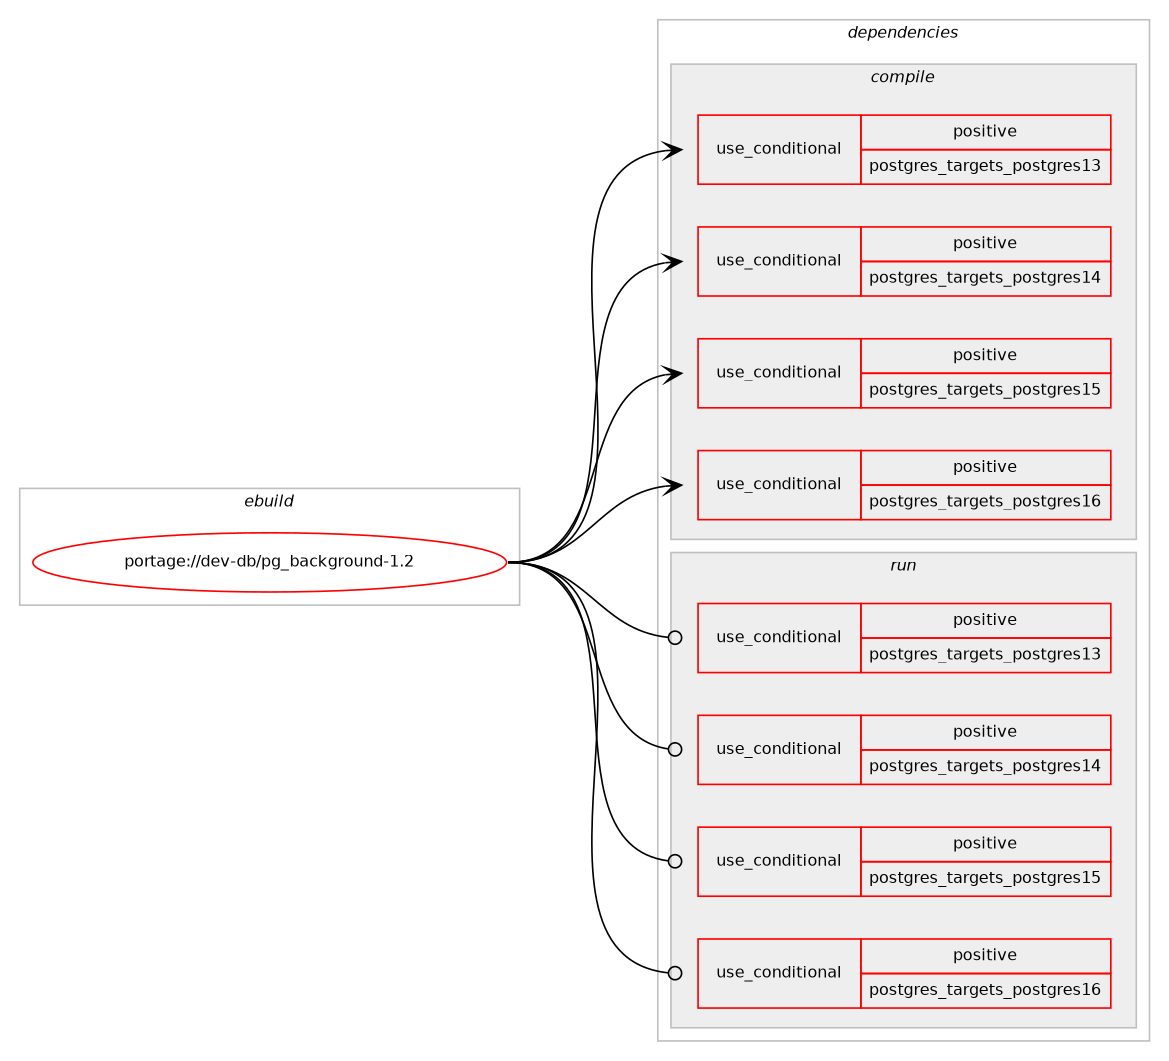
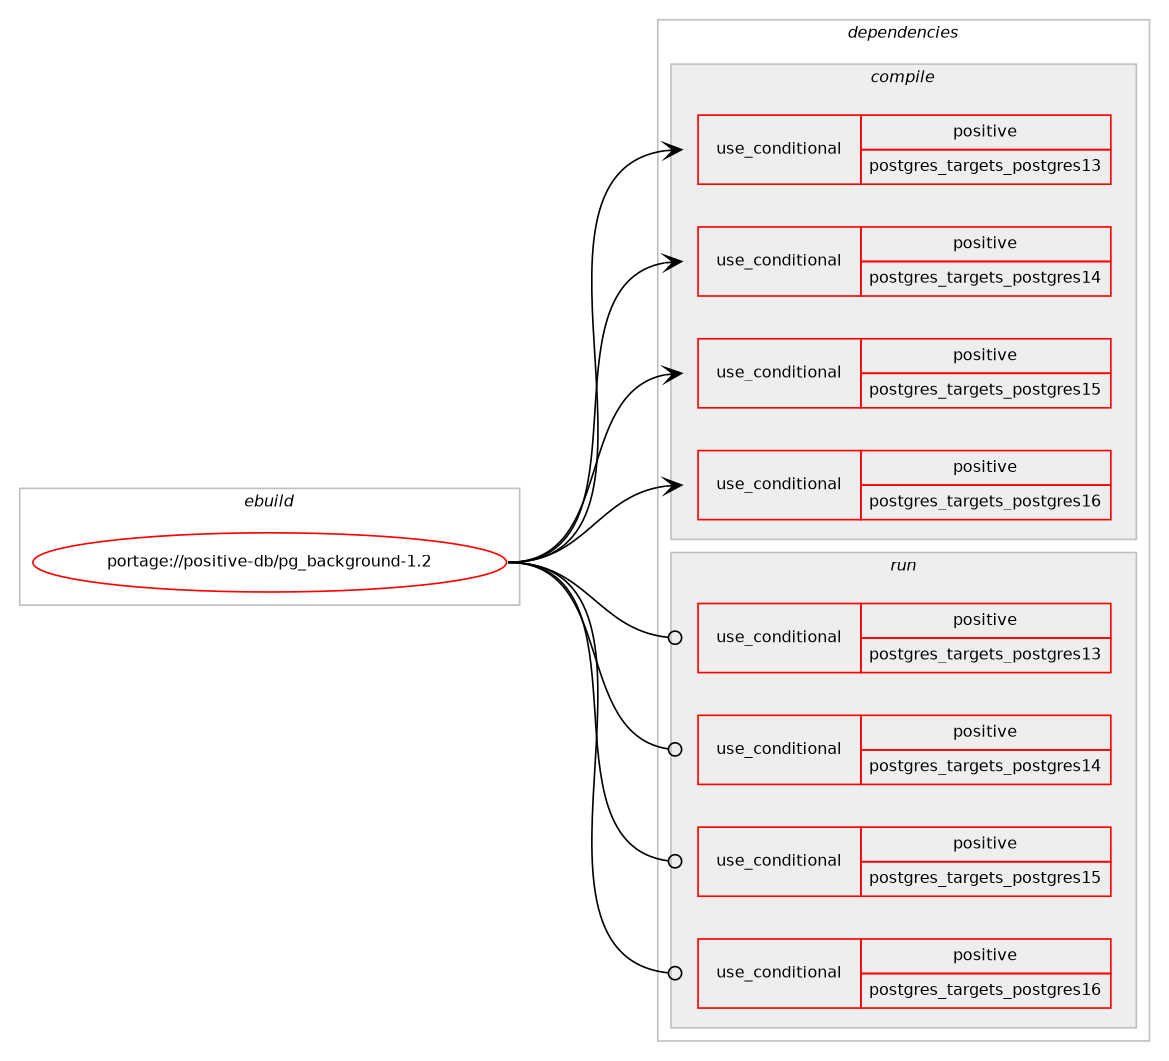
(270, 562) -> (270, 562)
